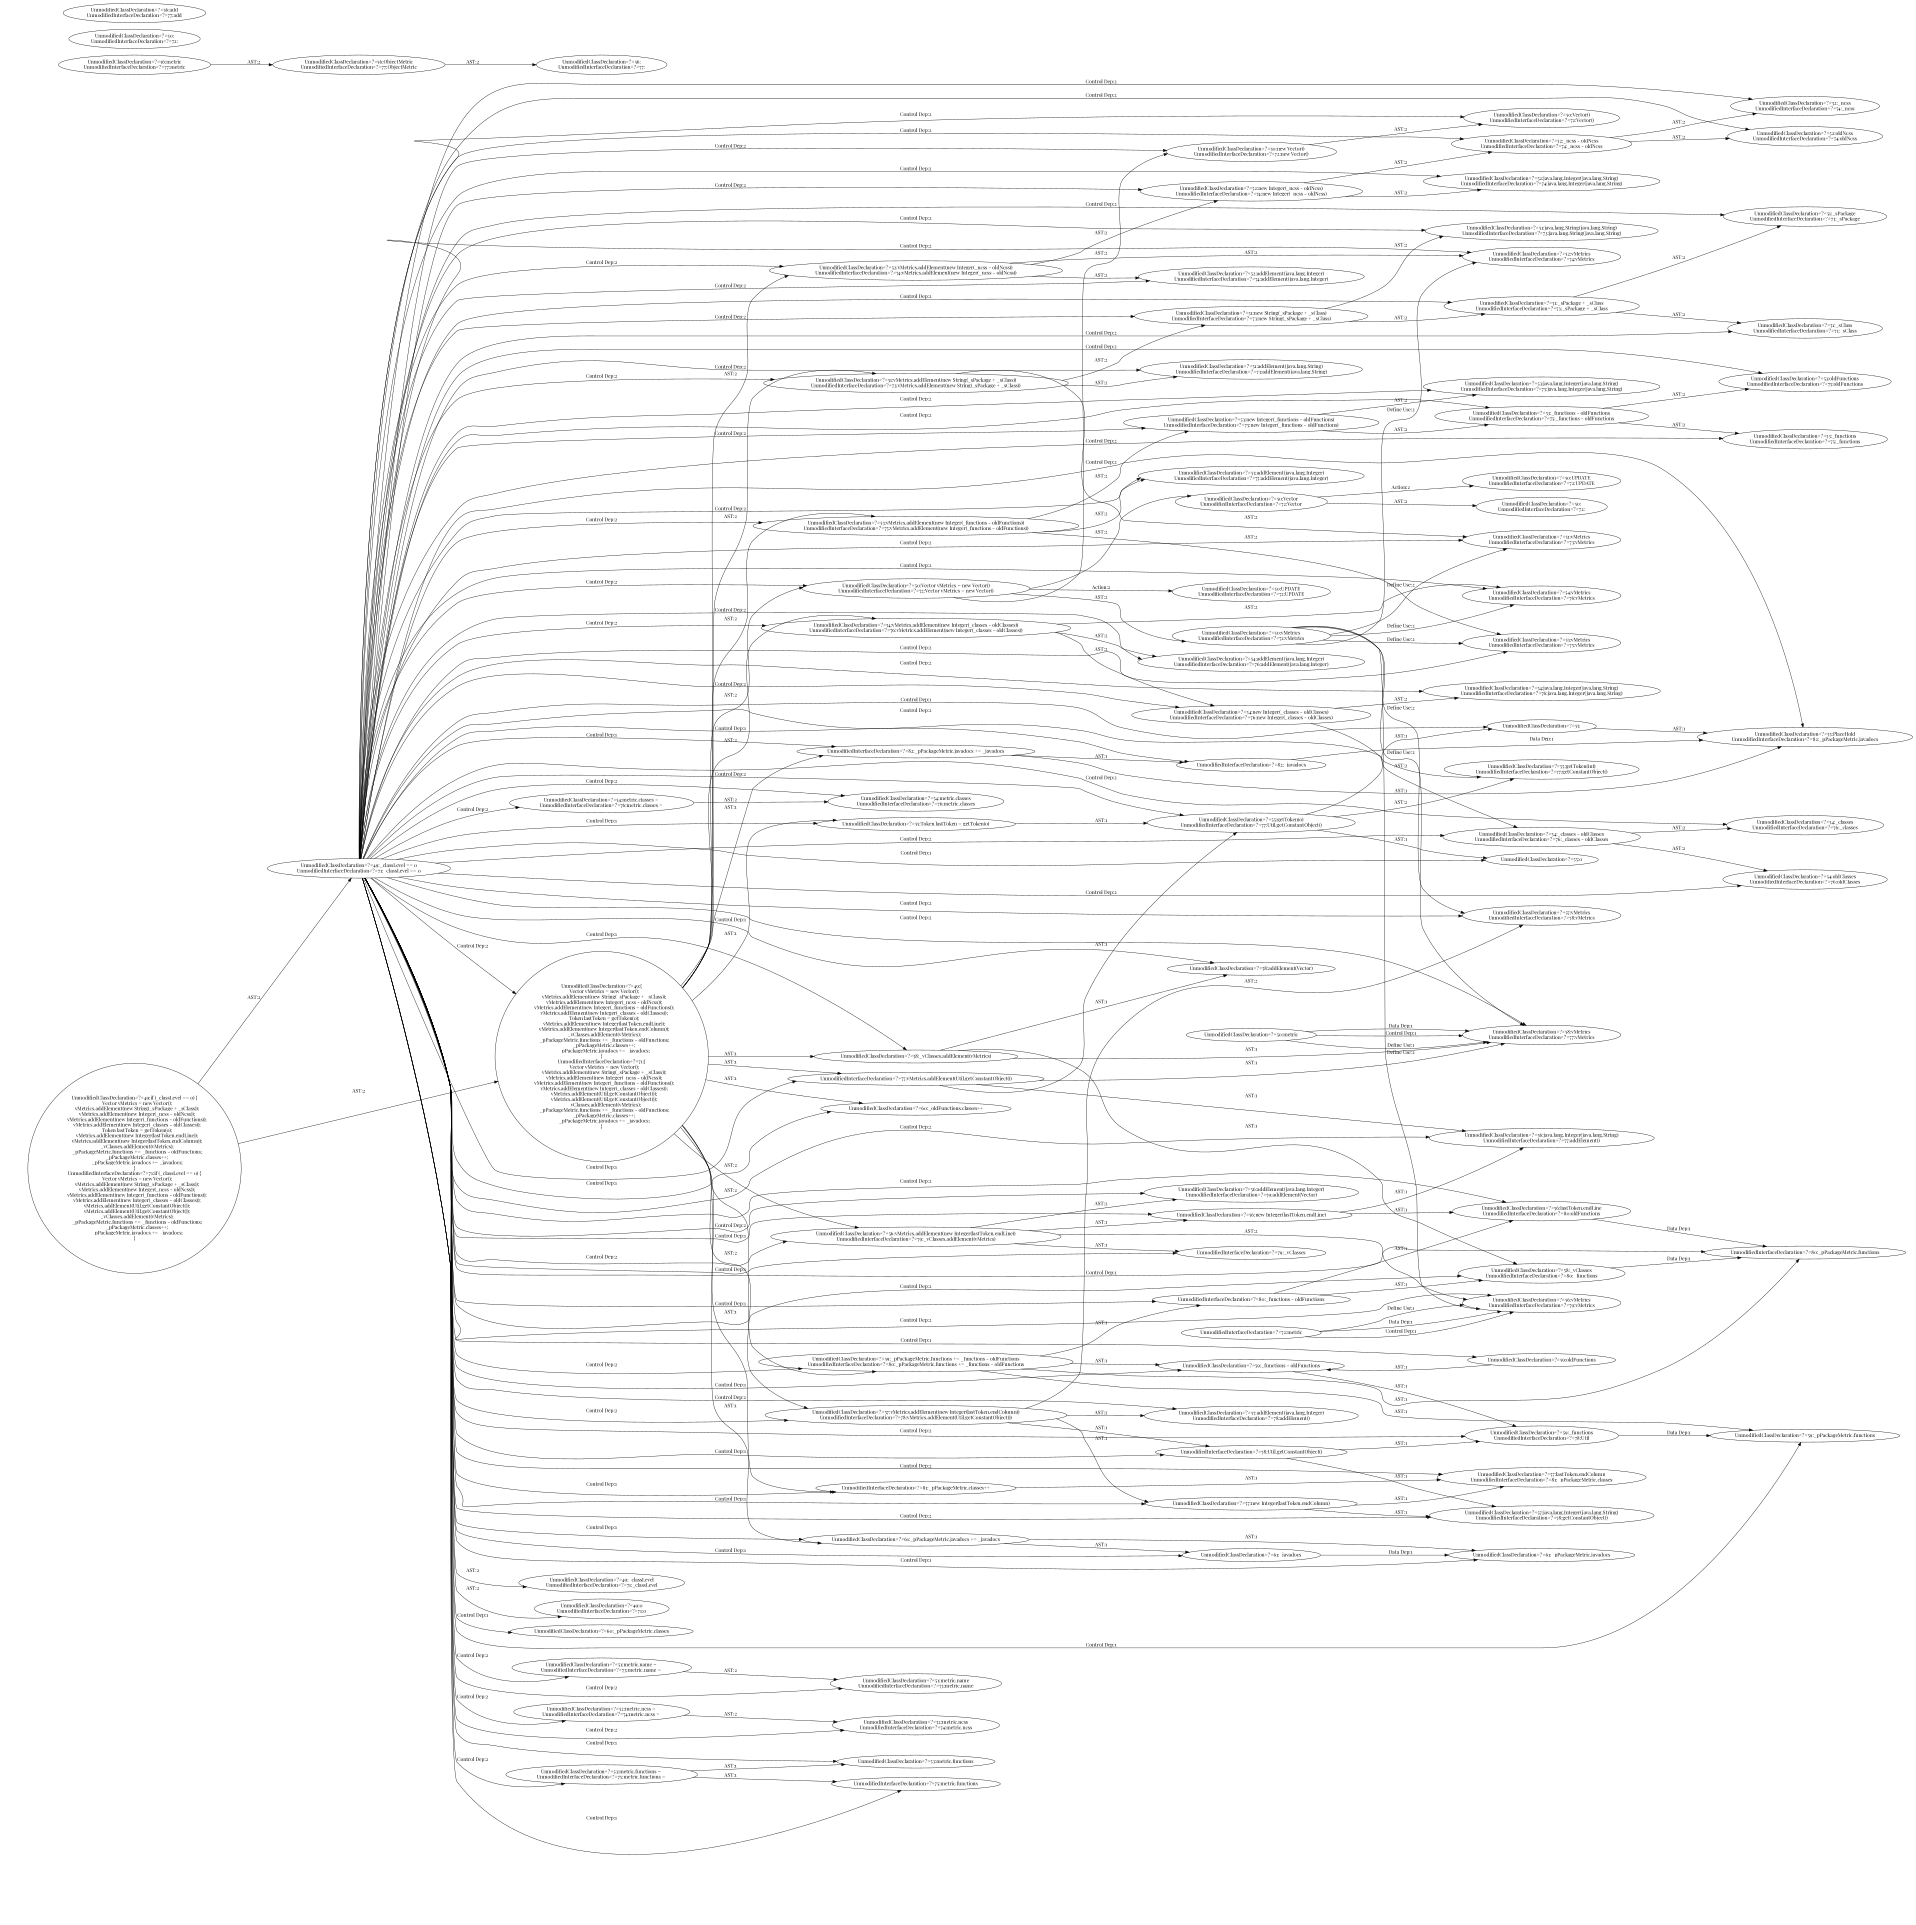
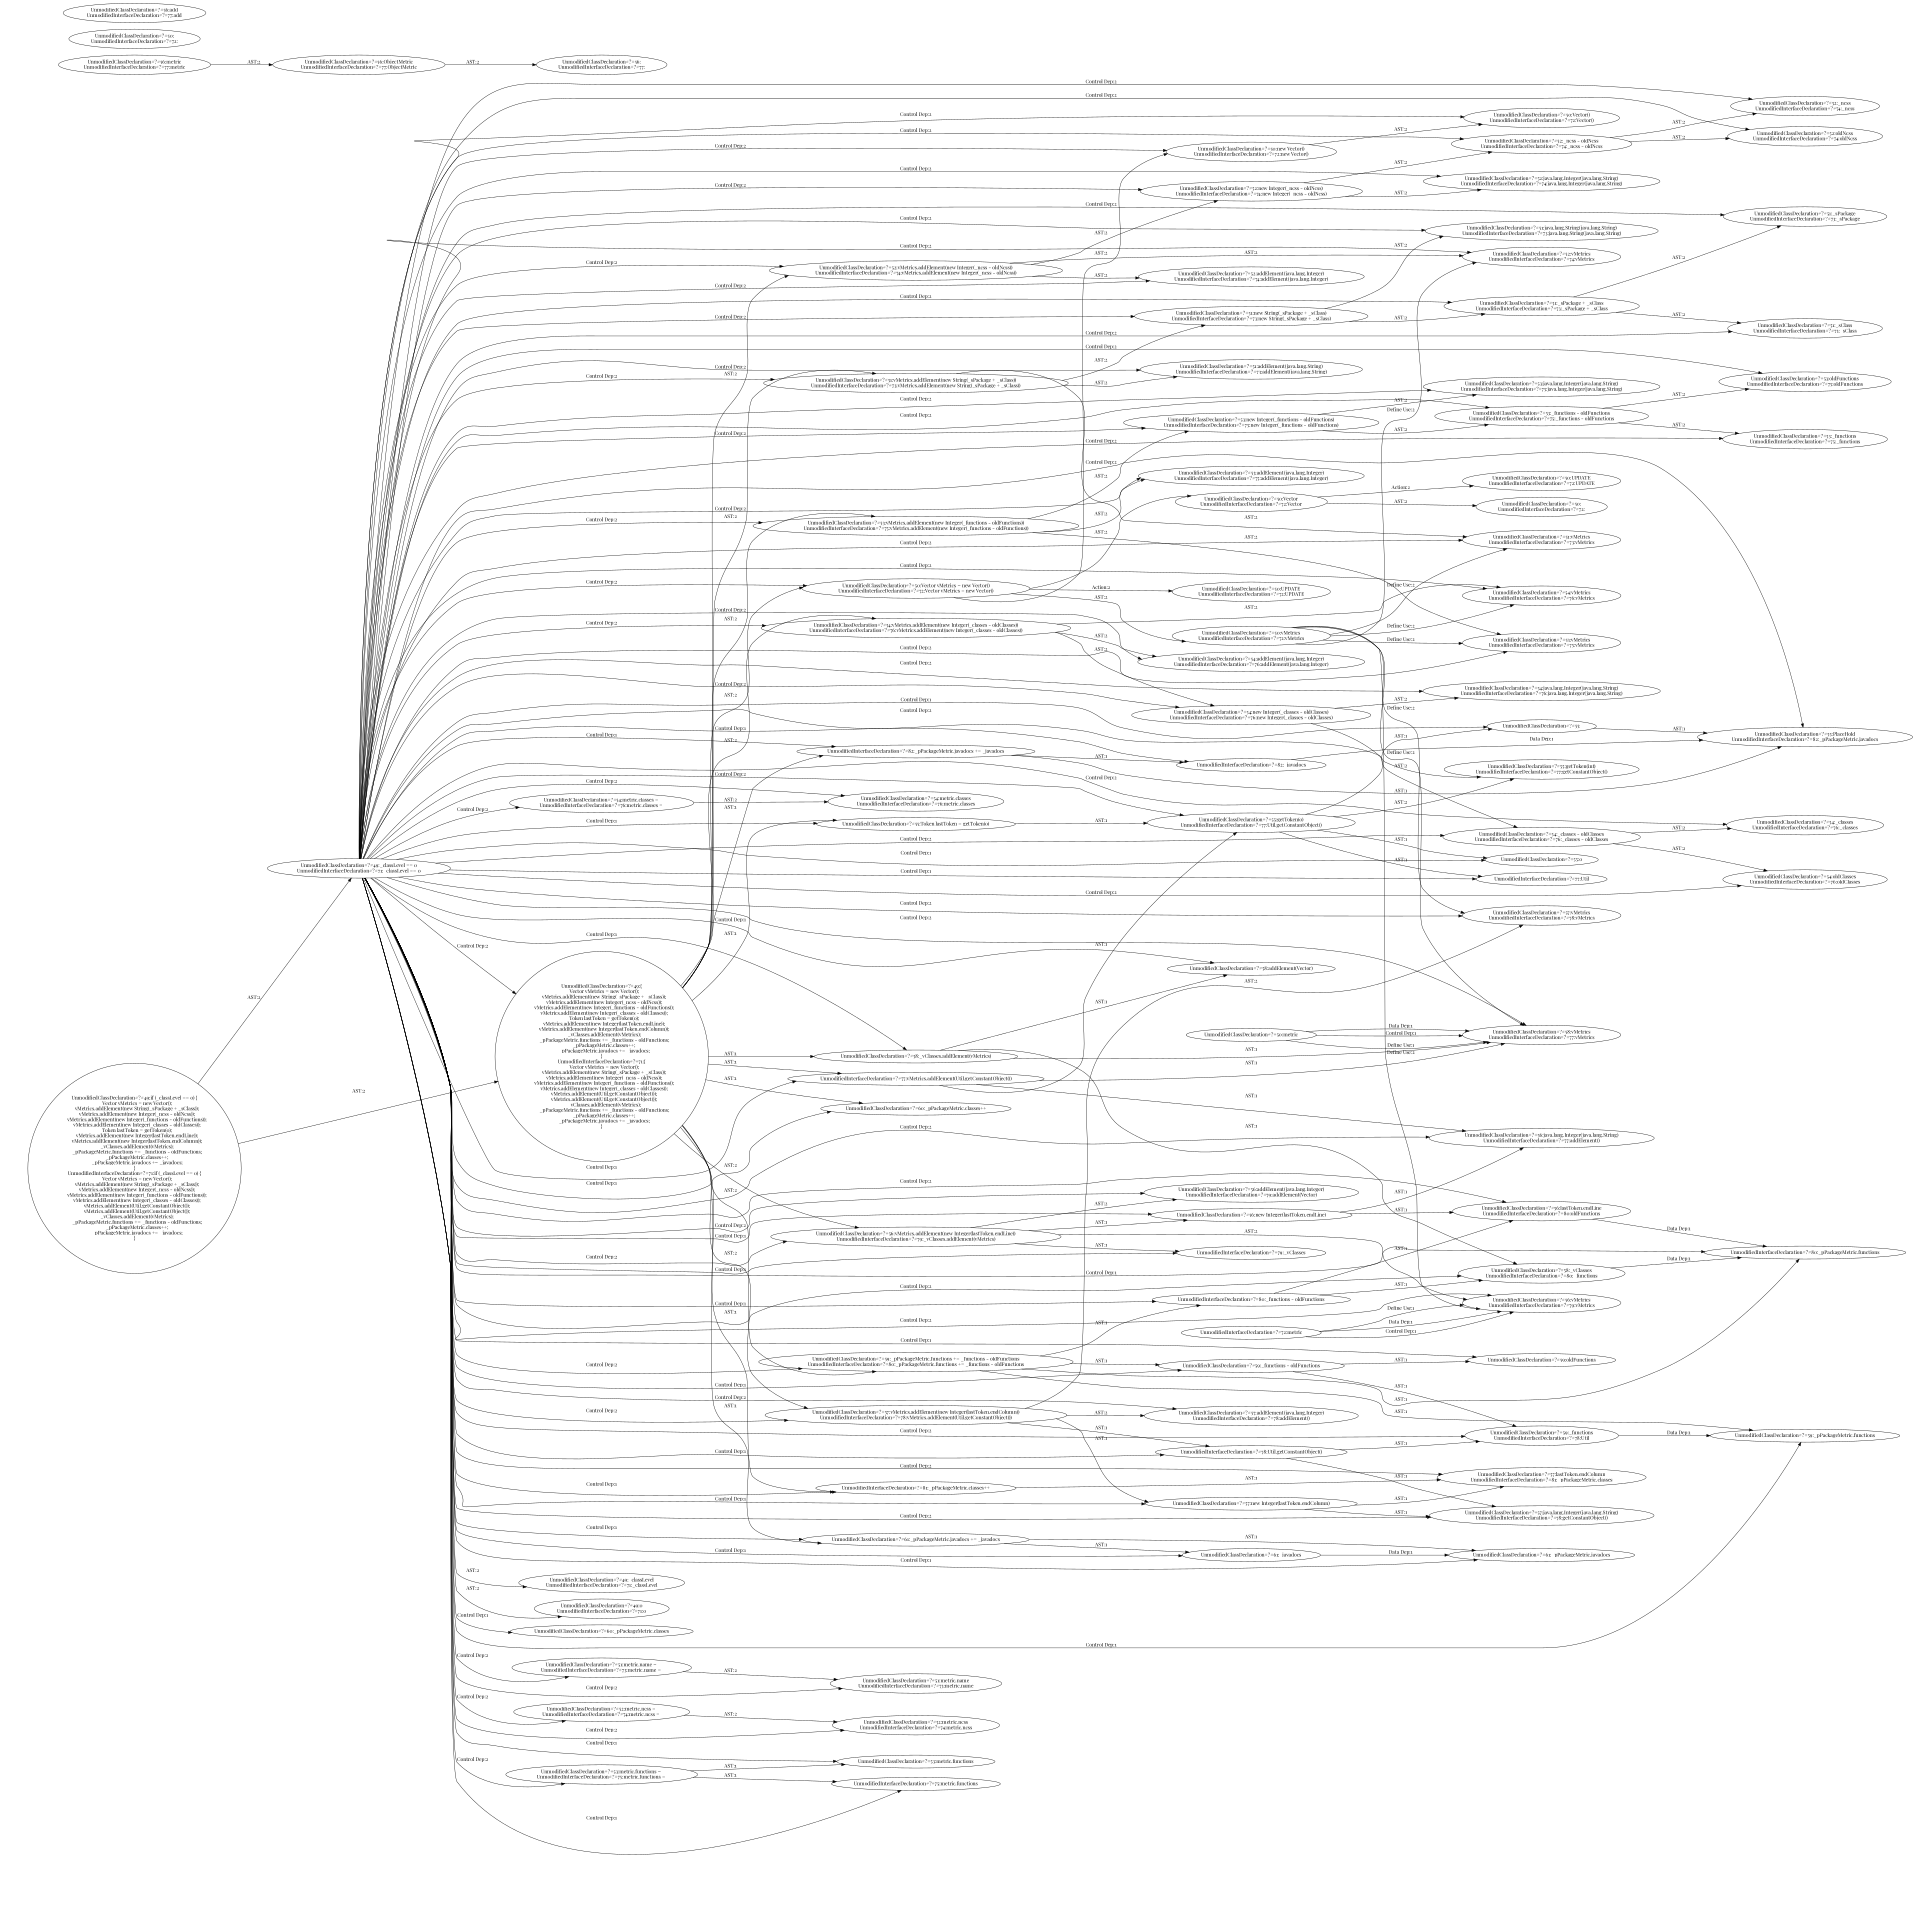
none -> (1542, 879)
(916, 1109) -> (916, 1109)
(1411, 1370) -> (1403, 1363)
